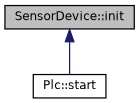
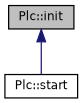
(70, 17) -> (41, 17)
